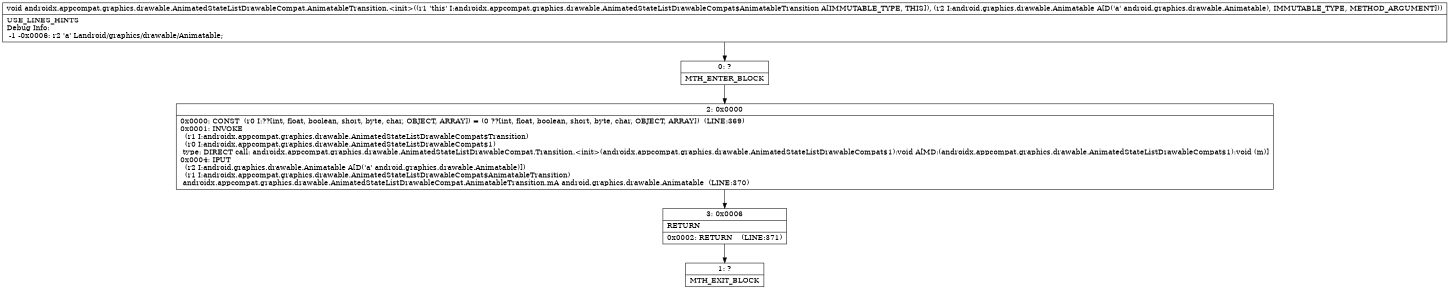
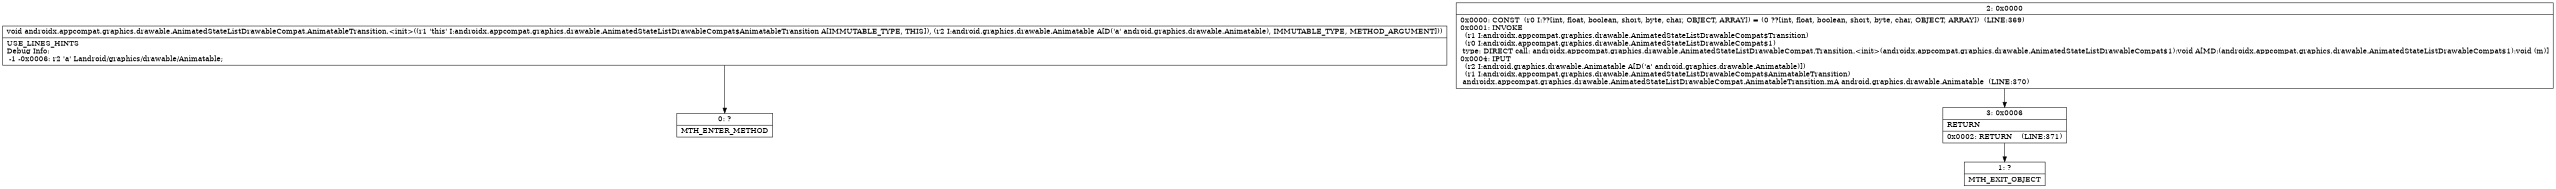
(725, 79) -> (725, 131)
(725, 92) -> none
(725, 281) -> (2005, 180)
